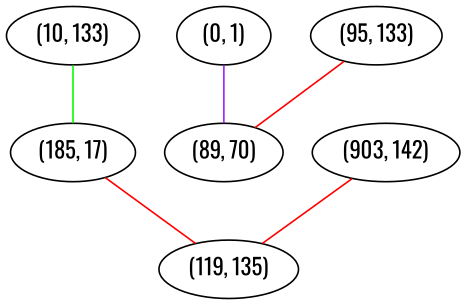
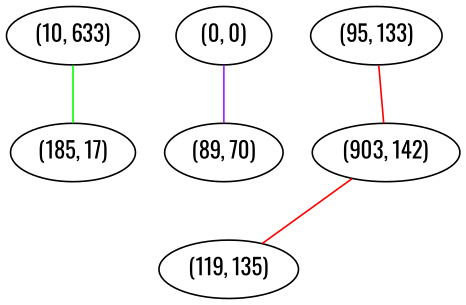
(73, 36) -> (73, 36)
(224, 36) -> (224, 36)
(300, 94) -> (381, 94)
(150, 211) -> none
